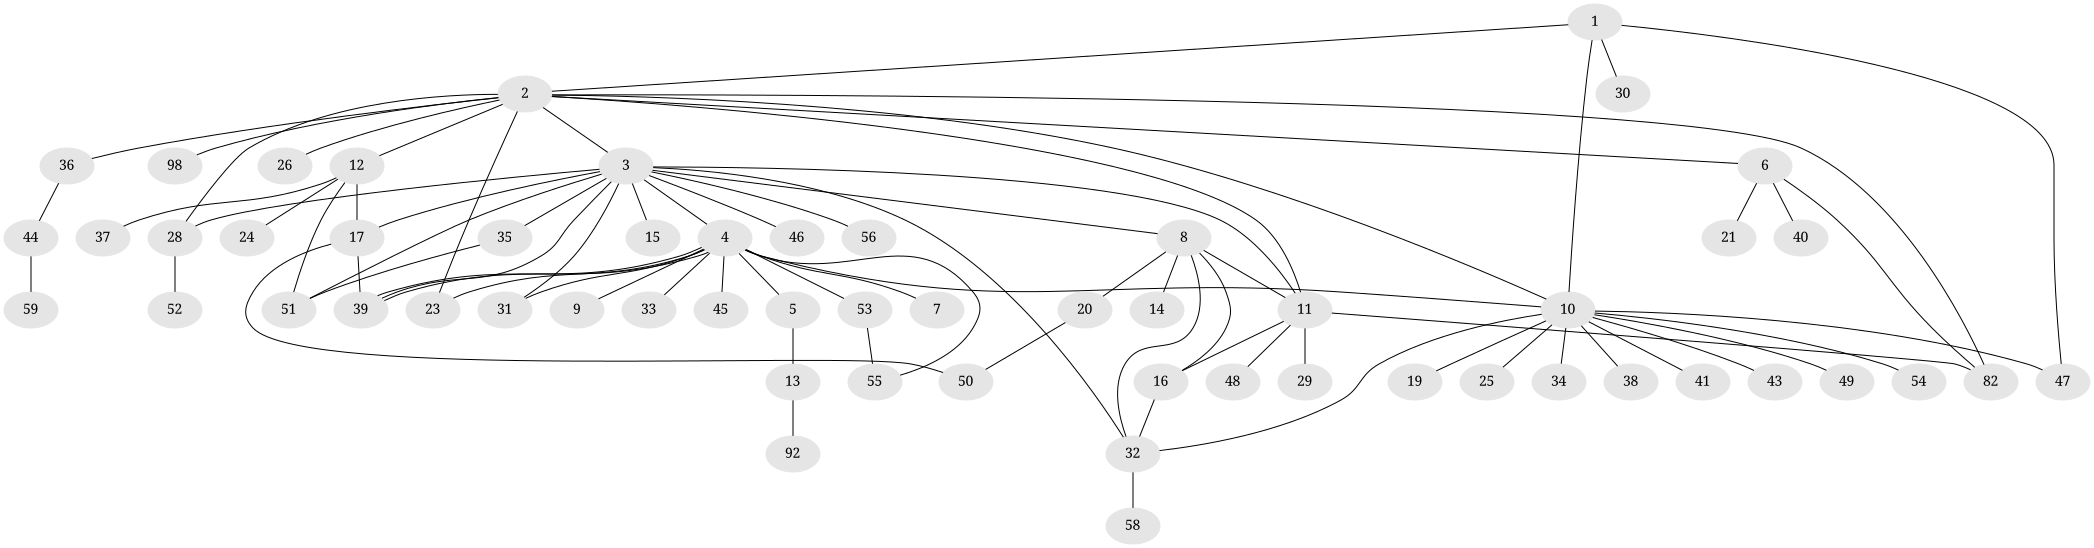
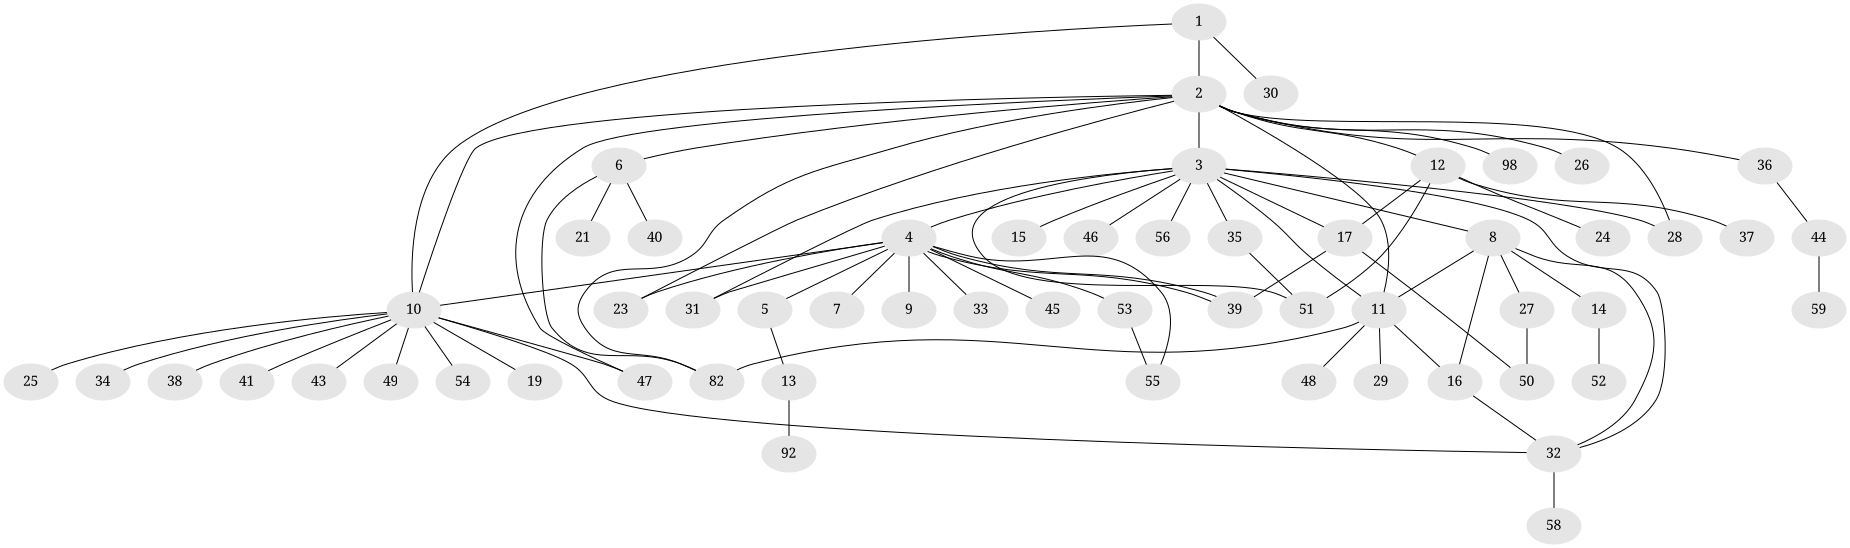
(1951, 86) -> (725, 123)
(519, 267) -> none
(175, 274) -> (1599, 346)
(1085, 310) -> (1527, 310)
